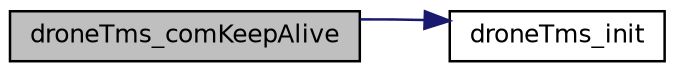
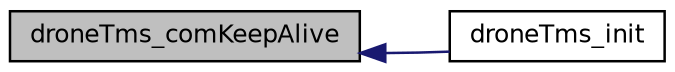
(392, 19) -> (417, 53)
